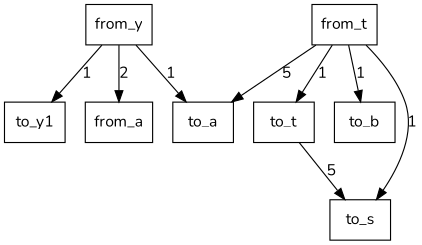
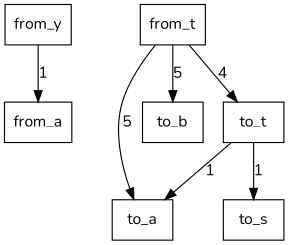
(157, 69) -> (202, 167)
(124, 74) -> (43, 74)
(323, 74) -> (223, 74)
(361, 74) -> (178, 74)
(408, 114) -> none
(35, 122) -> none
(332, 171) -> (259, 171)
